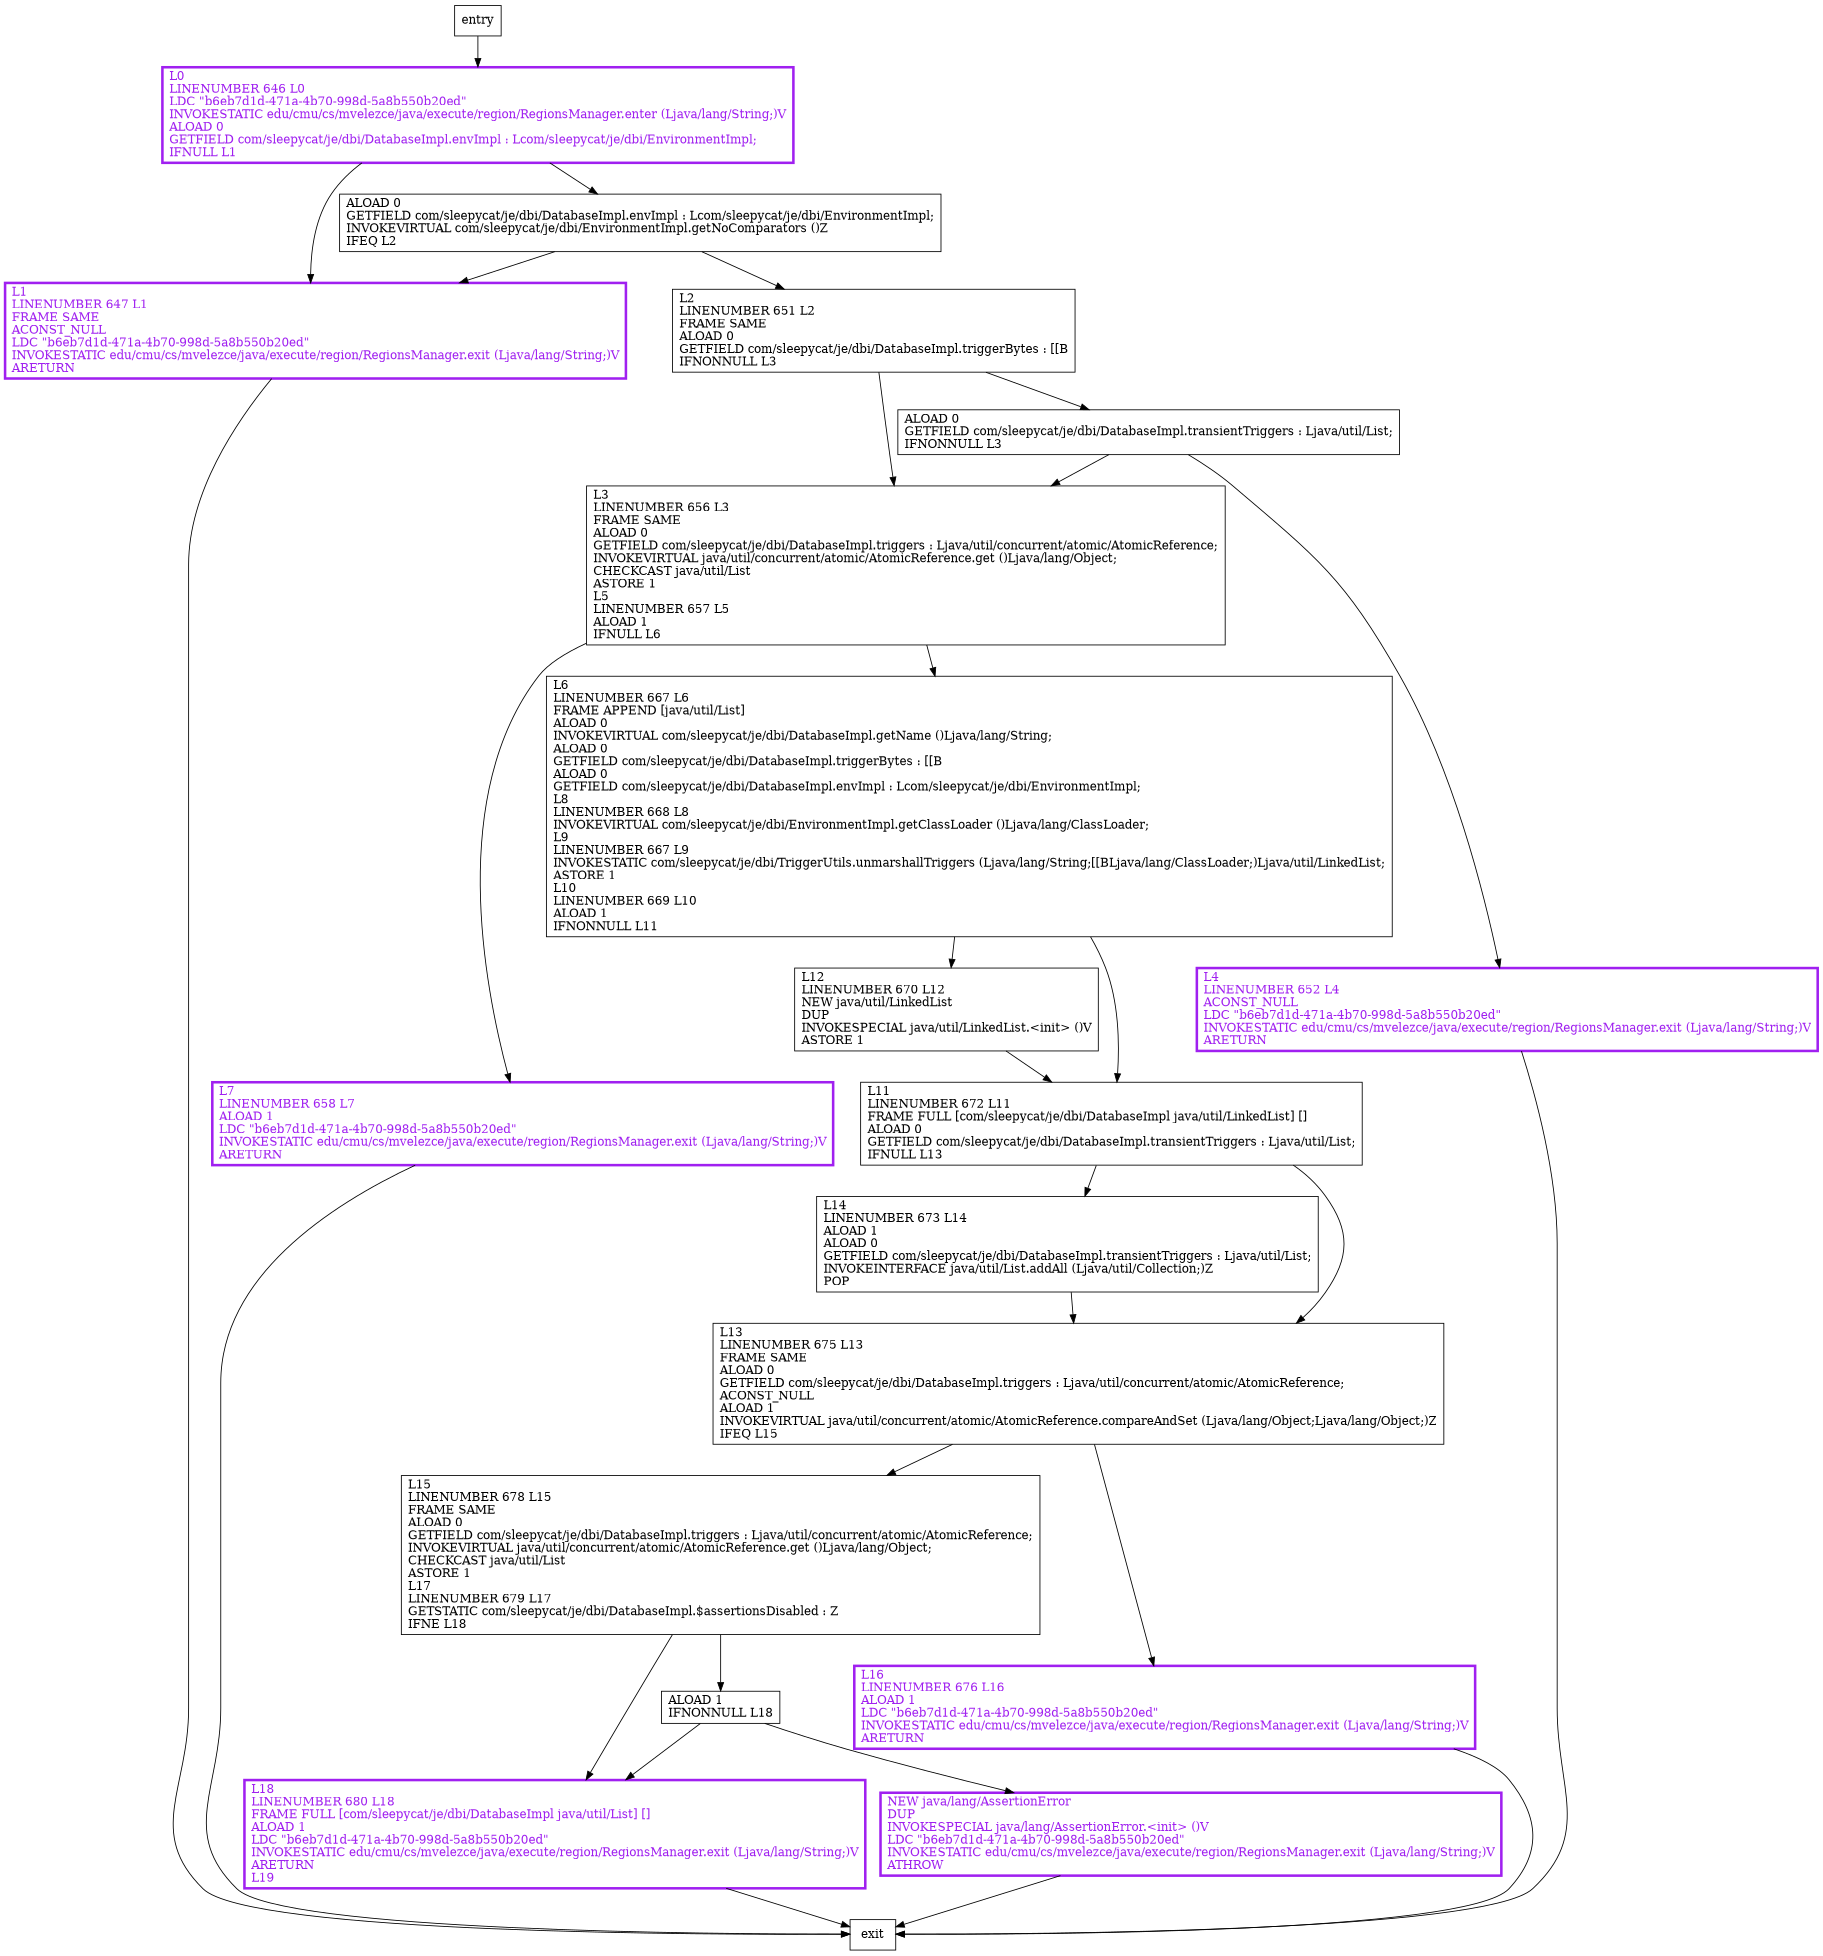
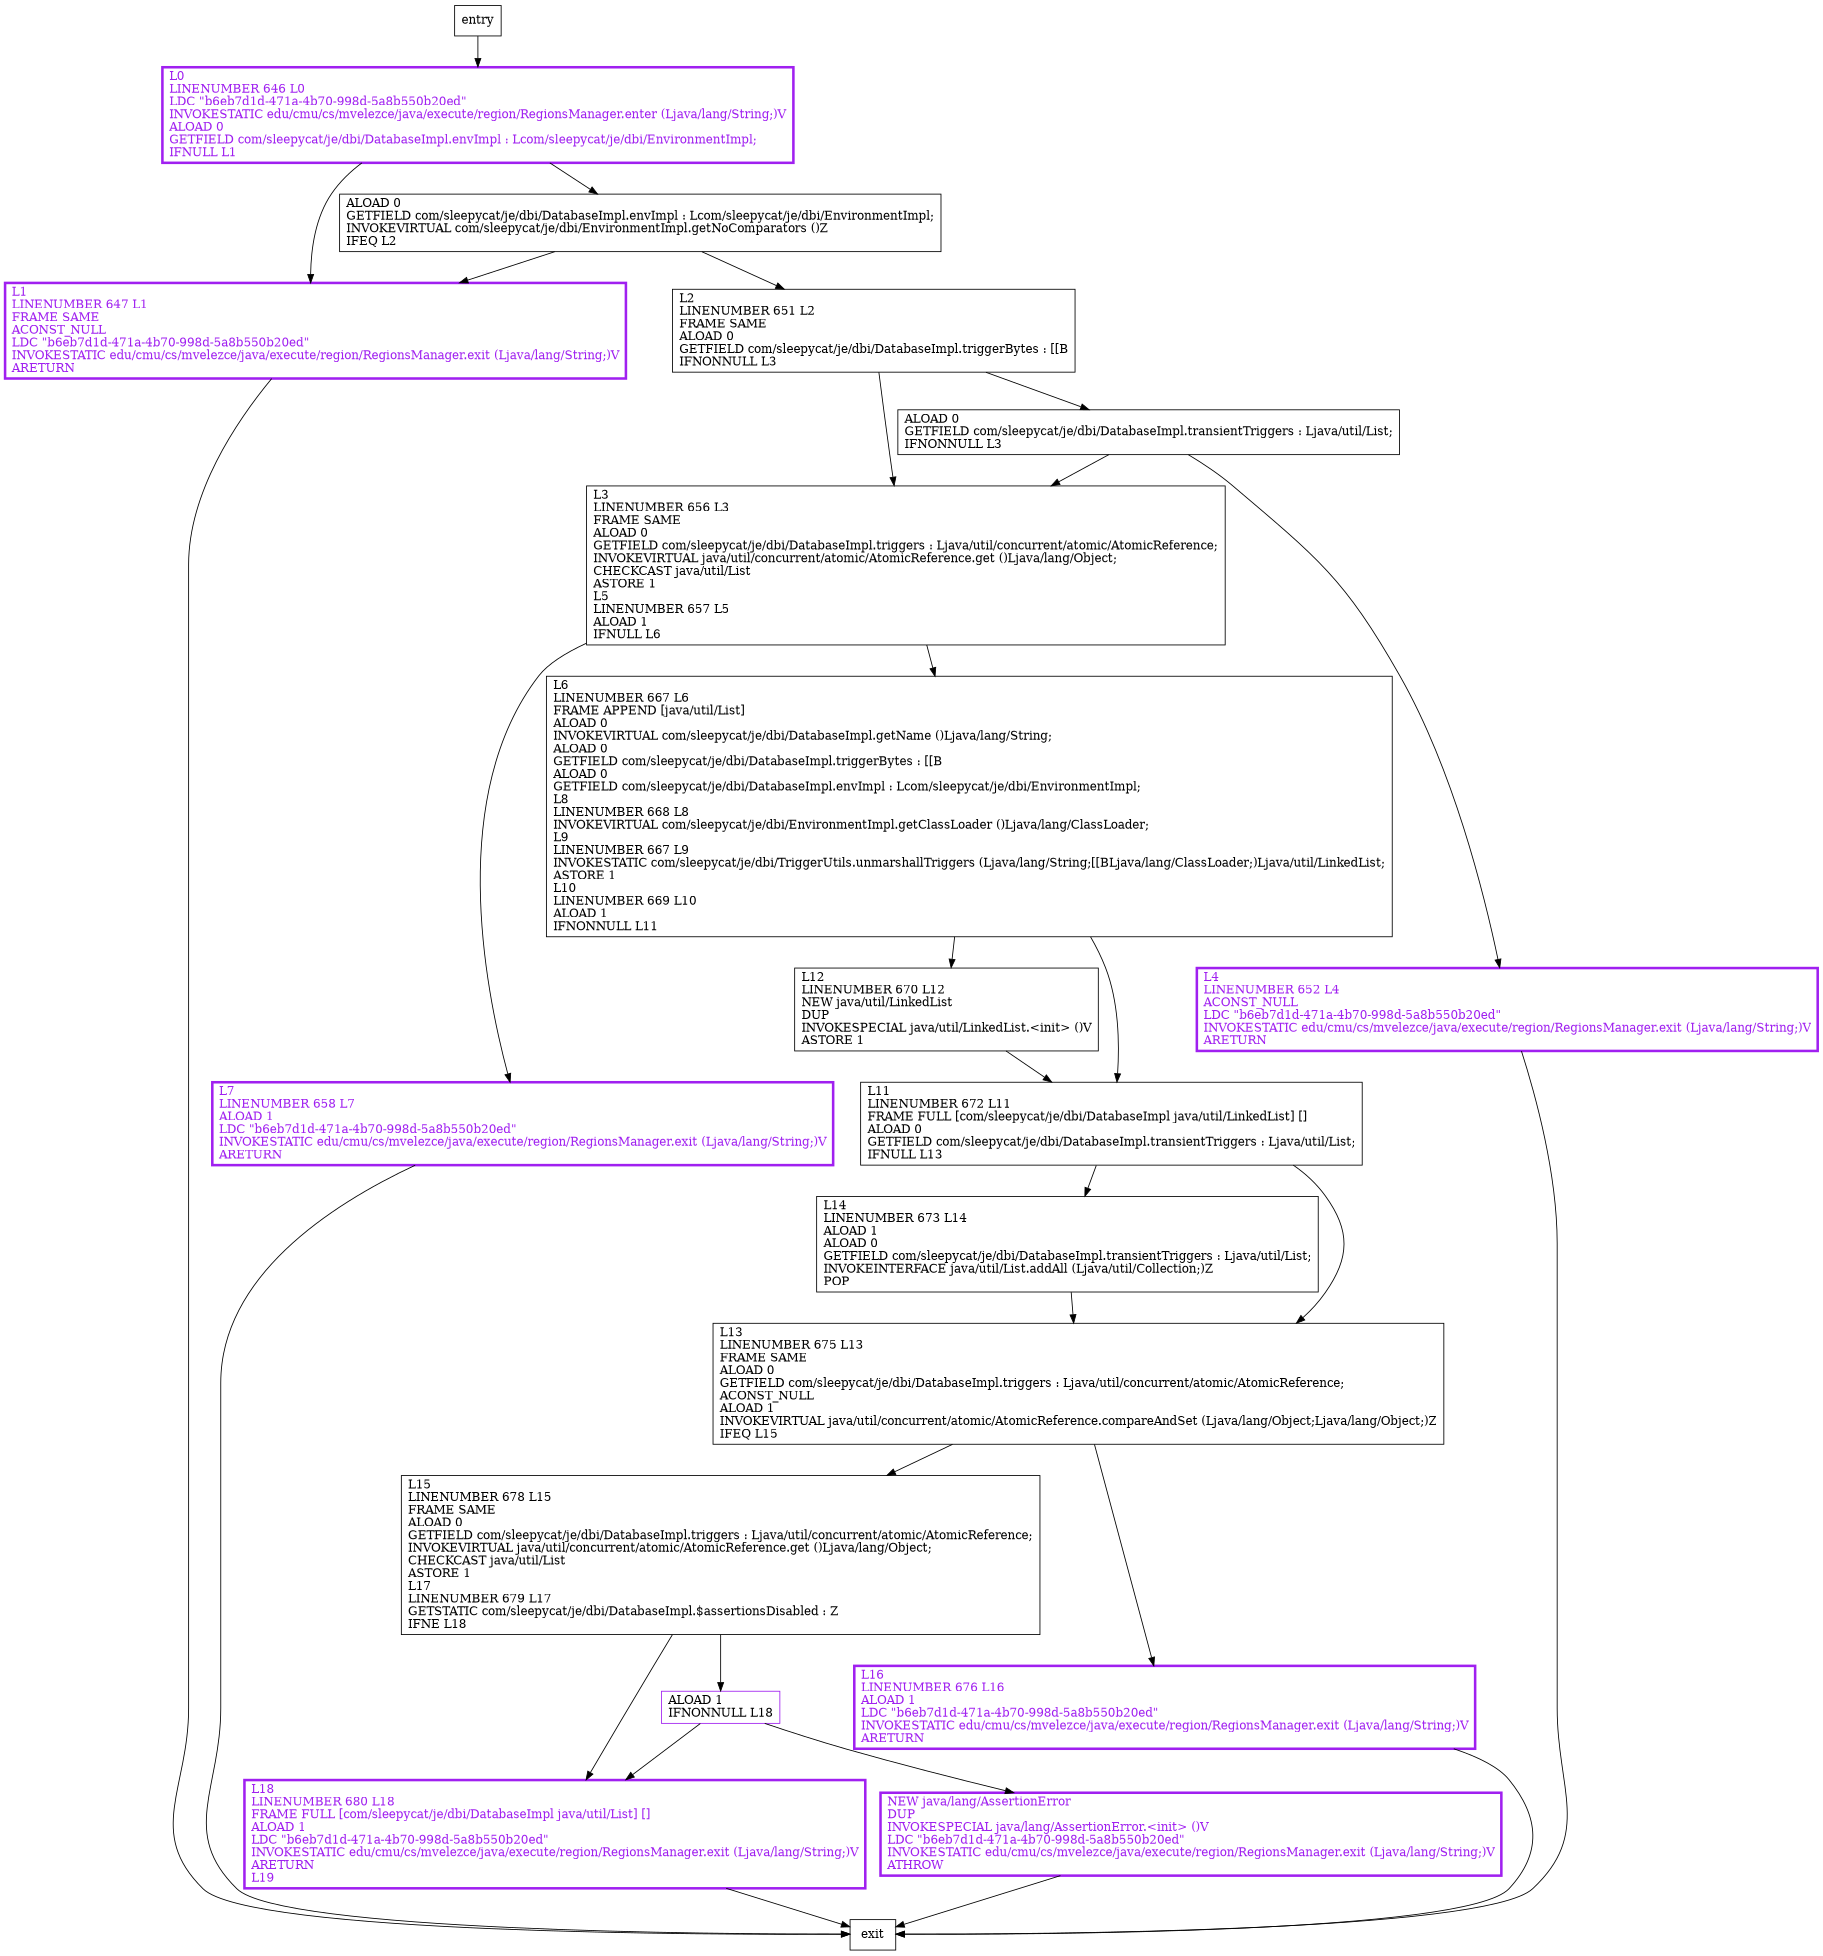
(721, 1707) -> (721, 1707)
